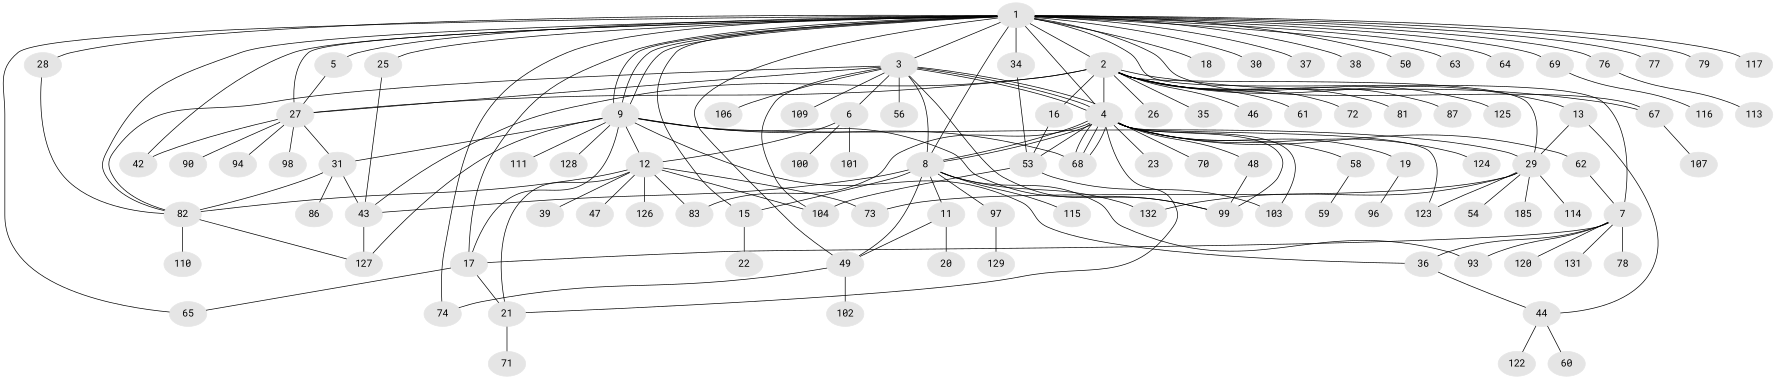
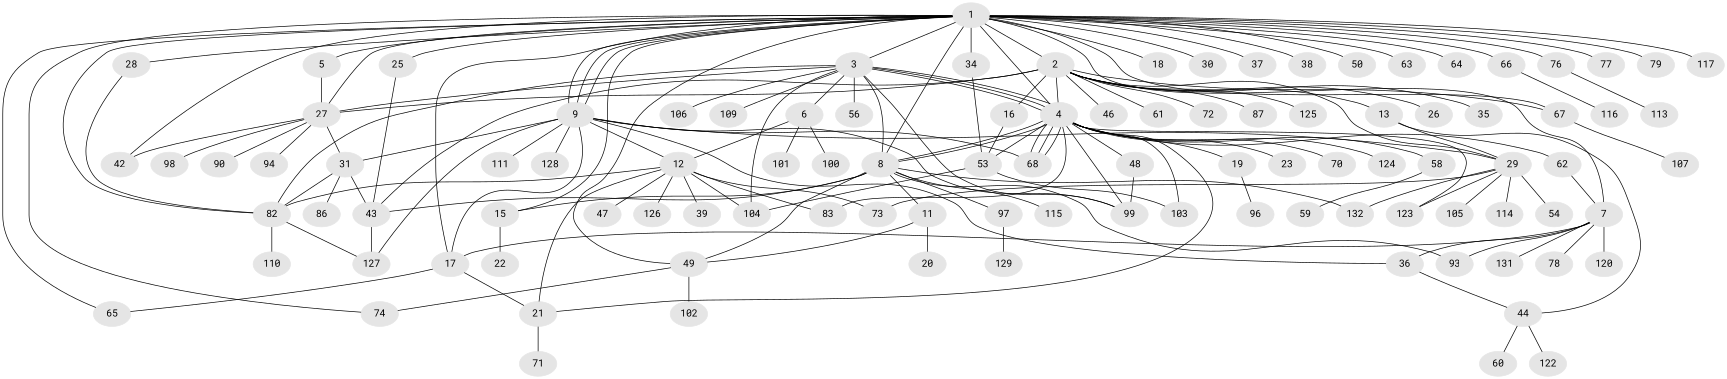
(1555, 65) -> (1506, 65)
(1403, 115) -> none
(1523, 214) -> (1455, 214)
